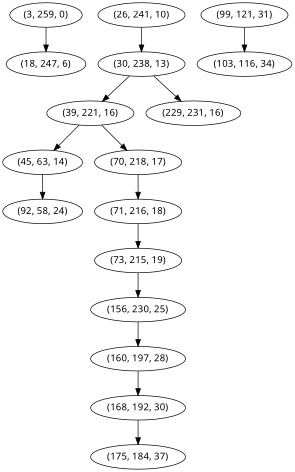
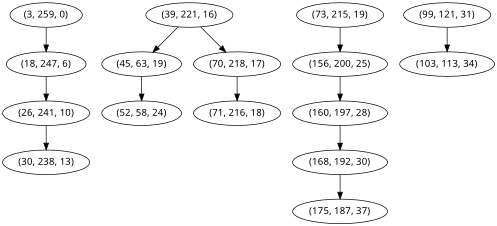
(244, 64) -> (447, 64)
none -> (46, 85)
(118, 86) -> none
(193, 113) -> none
(43, 162) -> (142, 64)
(43, 211) -> (142, 113)
(138, 233) -> none
(138, 310) -> (340, 64)
(138, 457) -> (340, 211)
